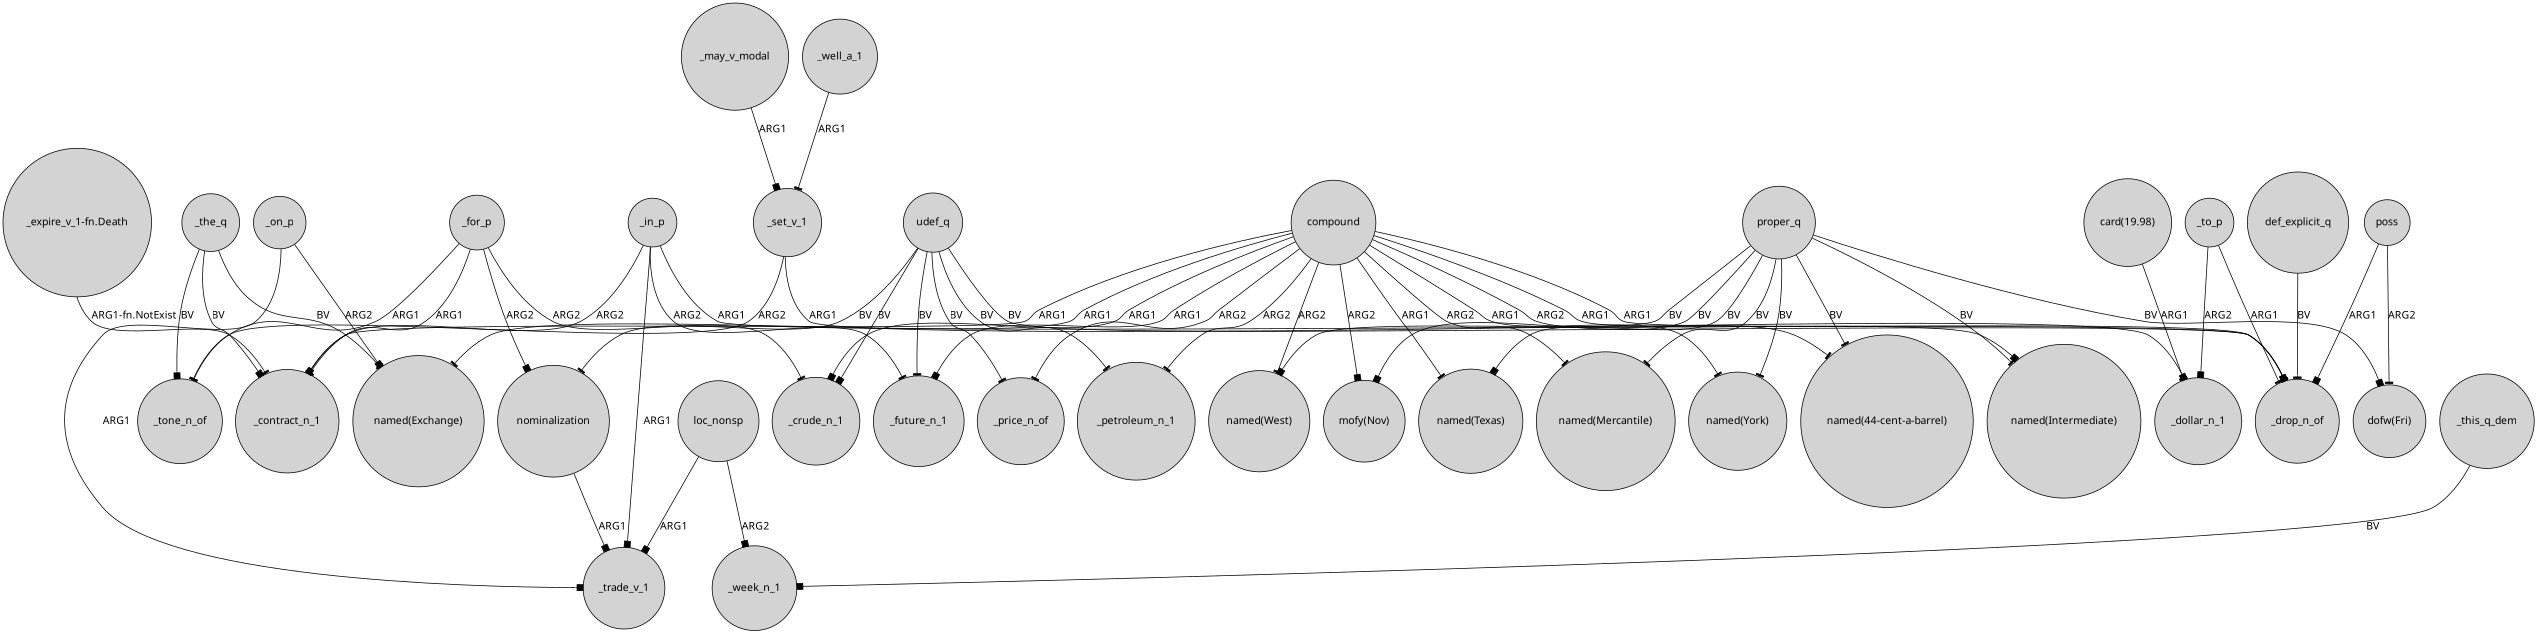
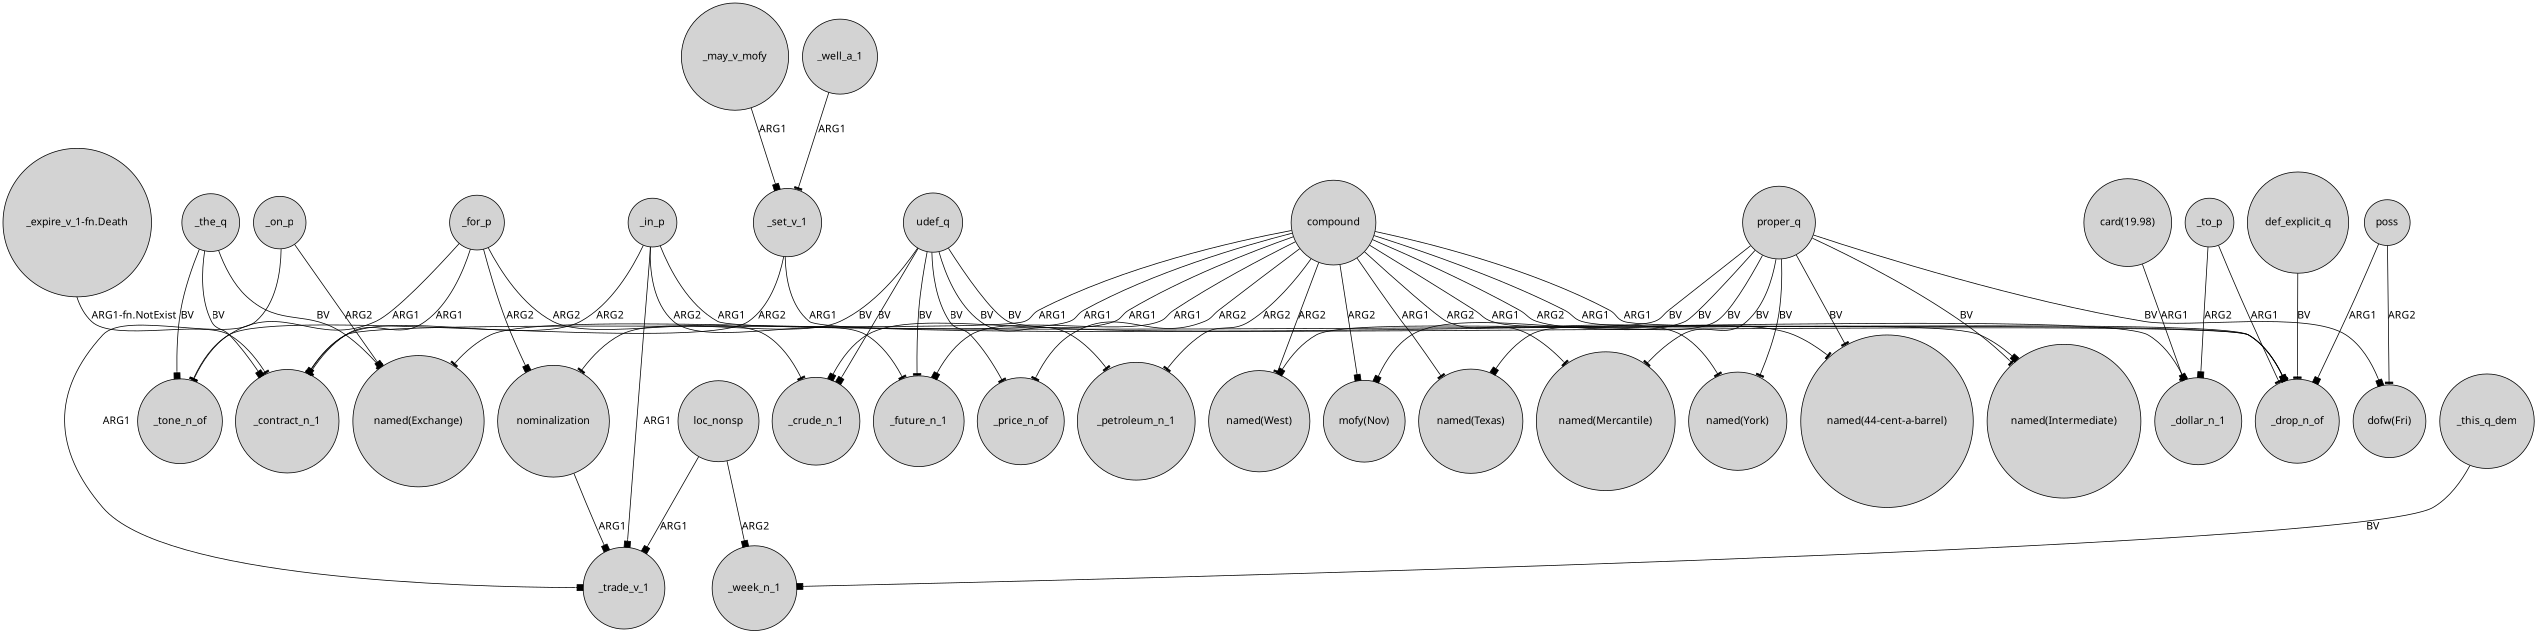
(735, 57) -> (735, 57)
